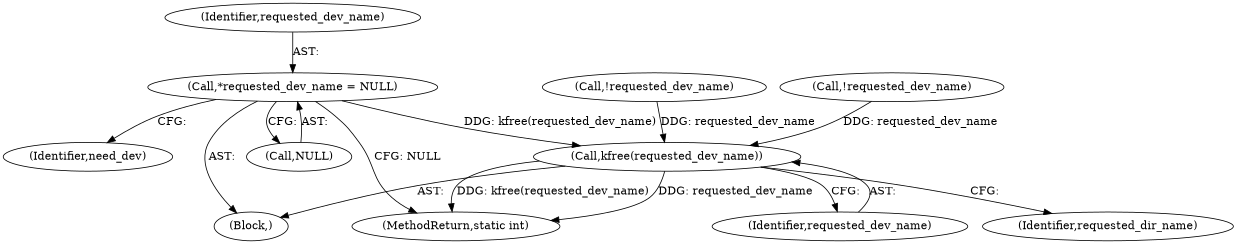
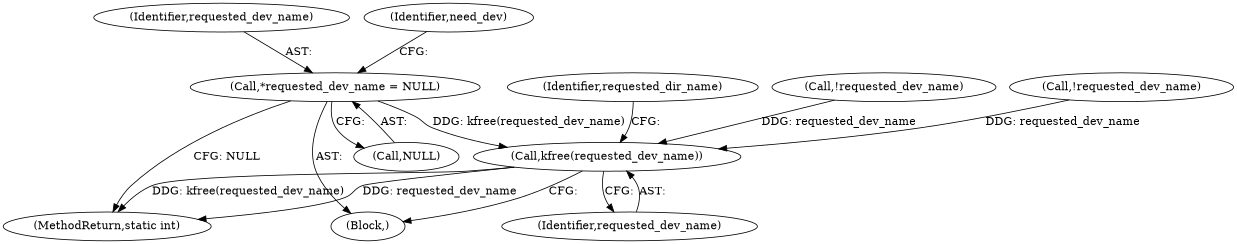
(163, 114) -> (396, 50)
(903, 186) -> (631, 119)
(433, 192) -> (565, 192)
